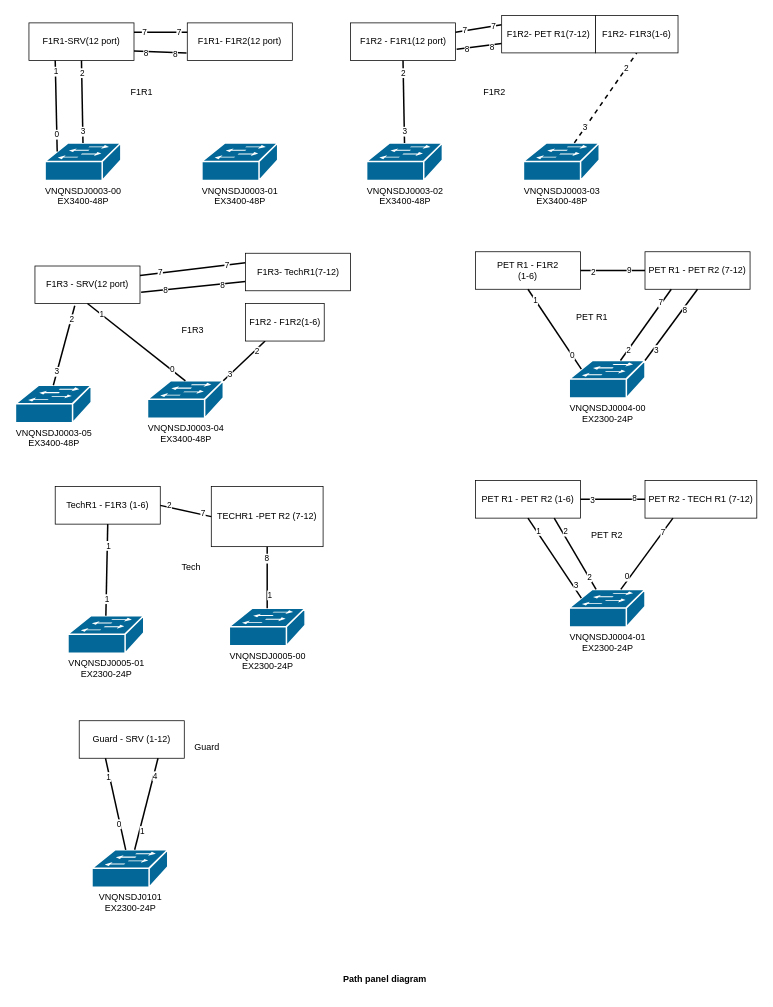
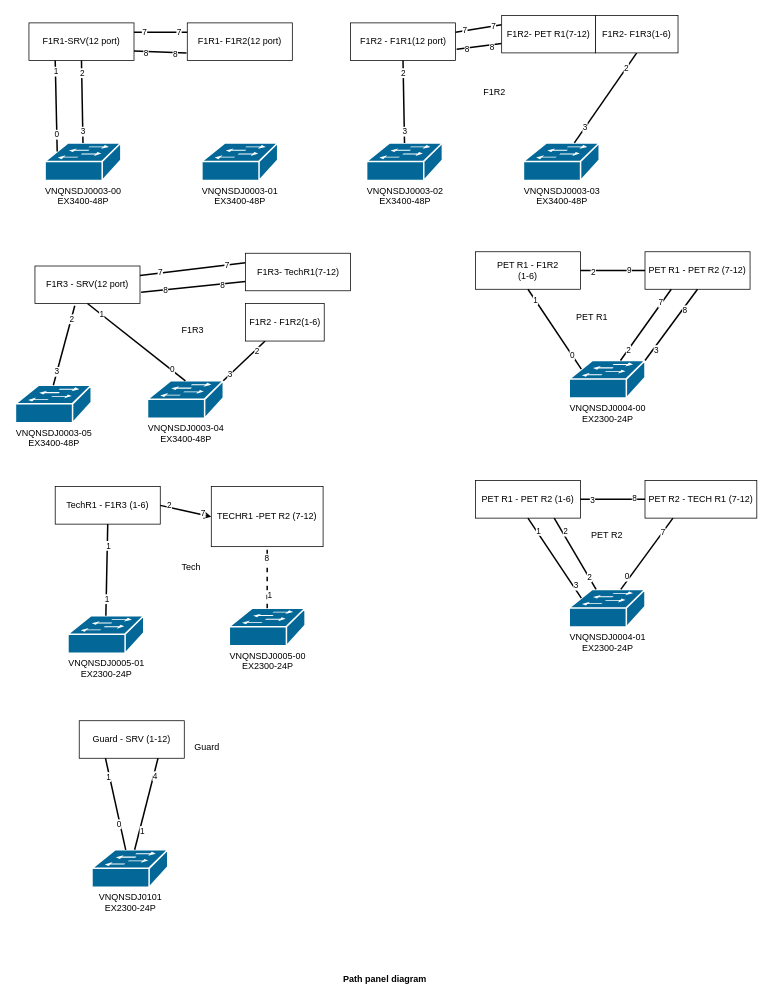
(611, 89) -> (611, 89)
(141, 93) -> none
(207, 516) -> (206, 515)
(267, 584) -> (267, 584)
